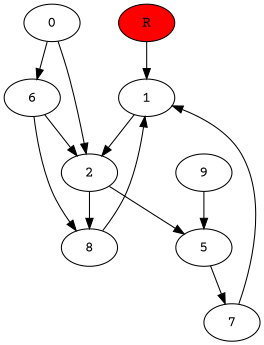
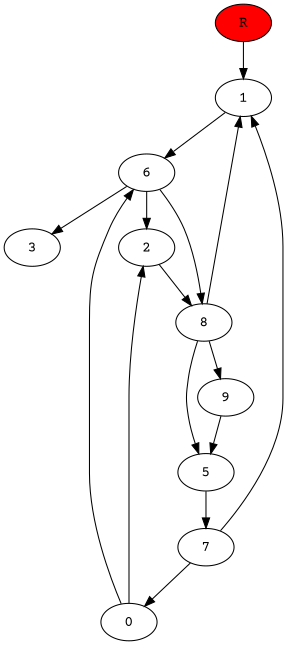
(121, 131) -> (199, 132)
(142, 207) -> (187, 392)
none -> (32, 248)
none -> (213, 355)
none -> (171, 581)
